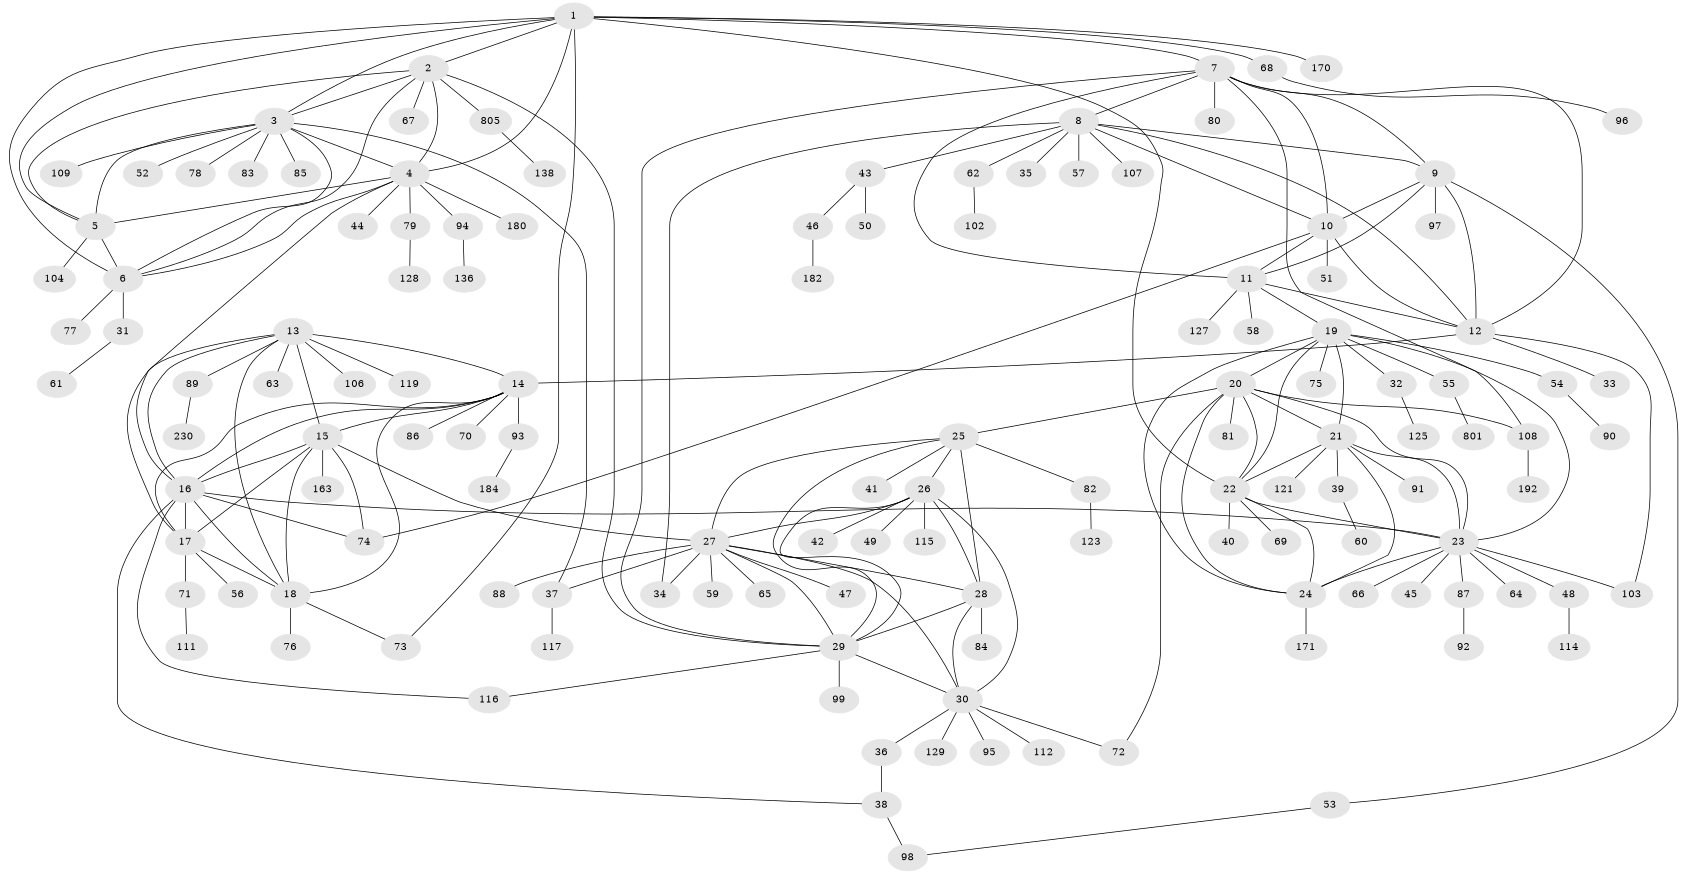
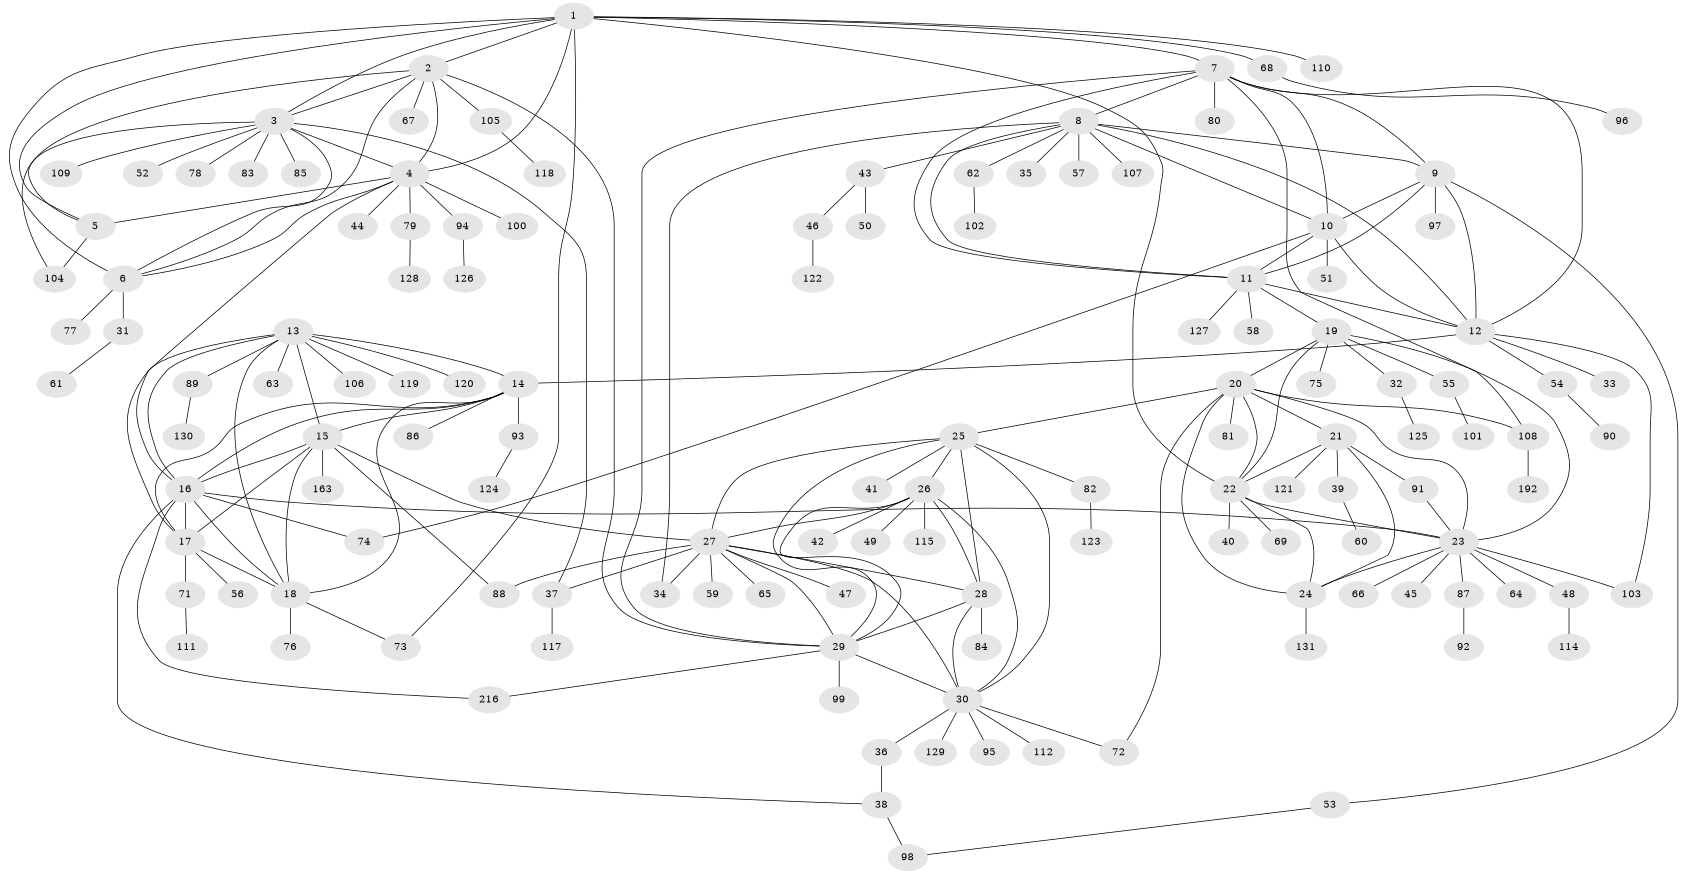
(1321, 69) -> (1321, 69)
(491, 121) -> (491, 121)
(119, 159) -> (85, 138)
(545, 174) -> (545, 174)
(517, 226) -> (517, 226)
none -> (960, 246)
(109, 253) -> none
(464, 279) -> (464, 279)
(813, 279) -> (813, 279)
(1447, 351) -> (1516, 358)
none -> (464, 384)
(1343, 384) -> none
(184, 437) -> (184, 437)
(466, 437) -> none
(1473, 437) -> (1473, 437)
(1144, 454) -> none
(1431, 465) -> (1439, 516)
(354, 486) -> (411, 516)
(489, 489) -> (489, 489)
none -> (1050, 568)
(1306, 647) -> (1306, 647)
(489, 700) -> (489, 700)
